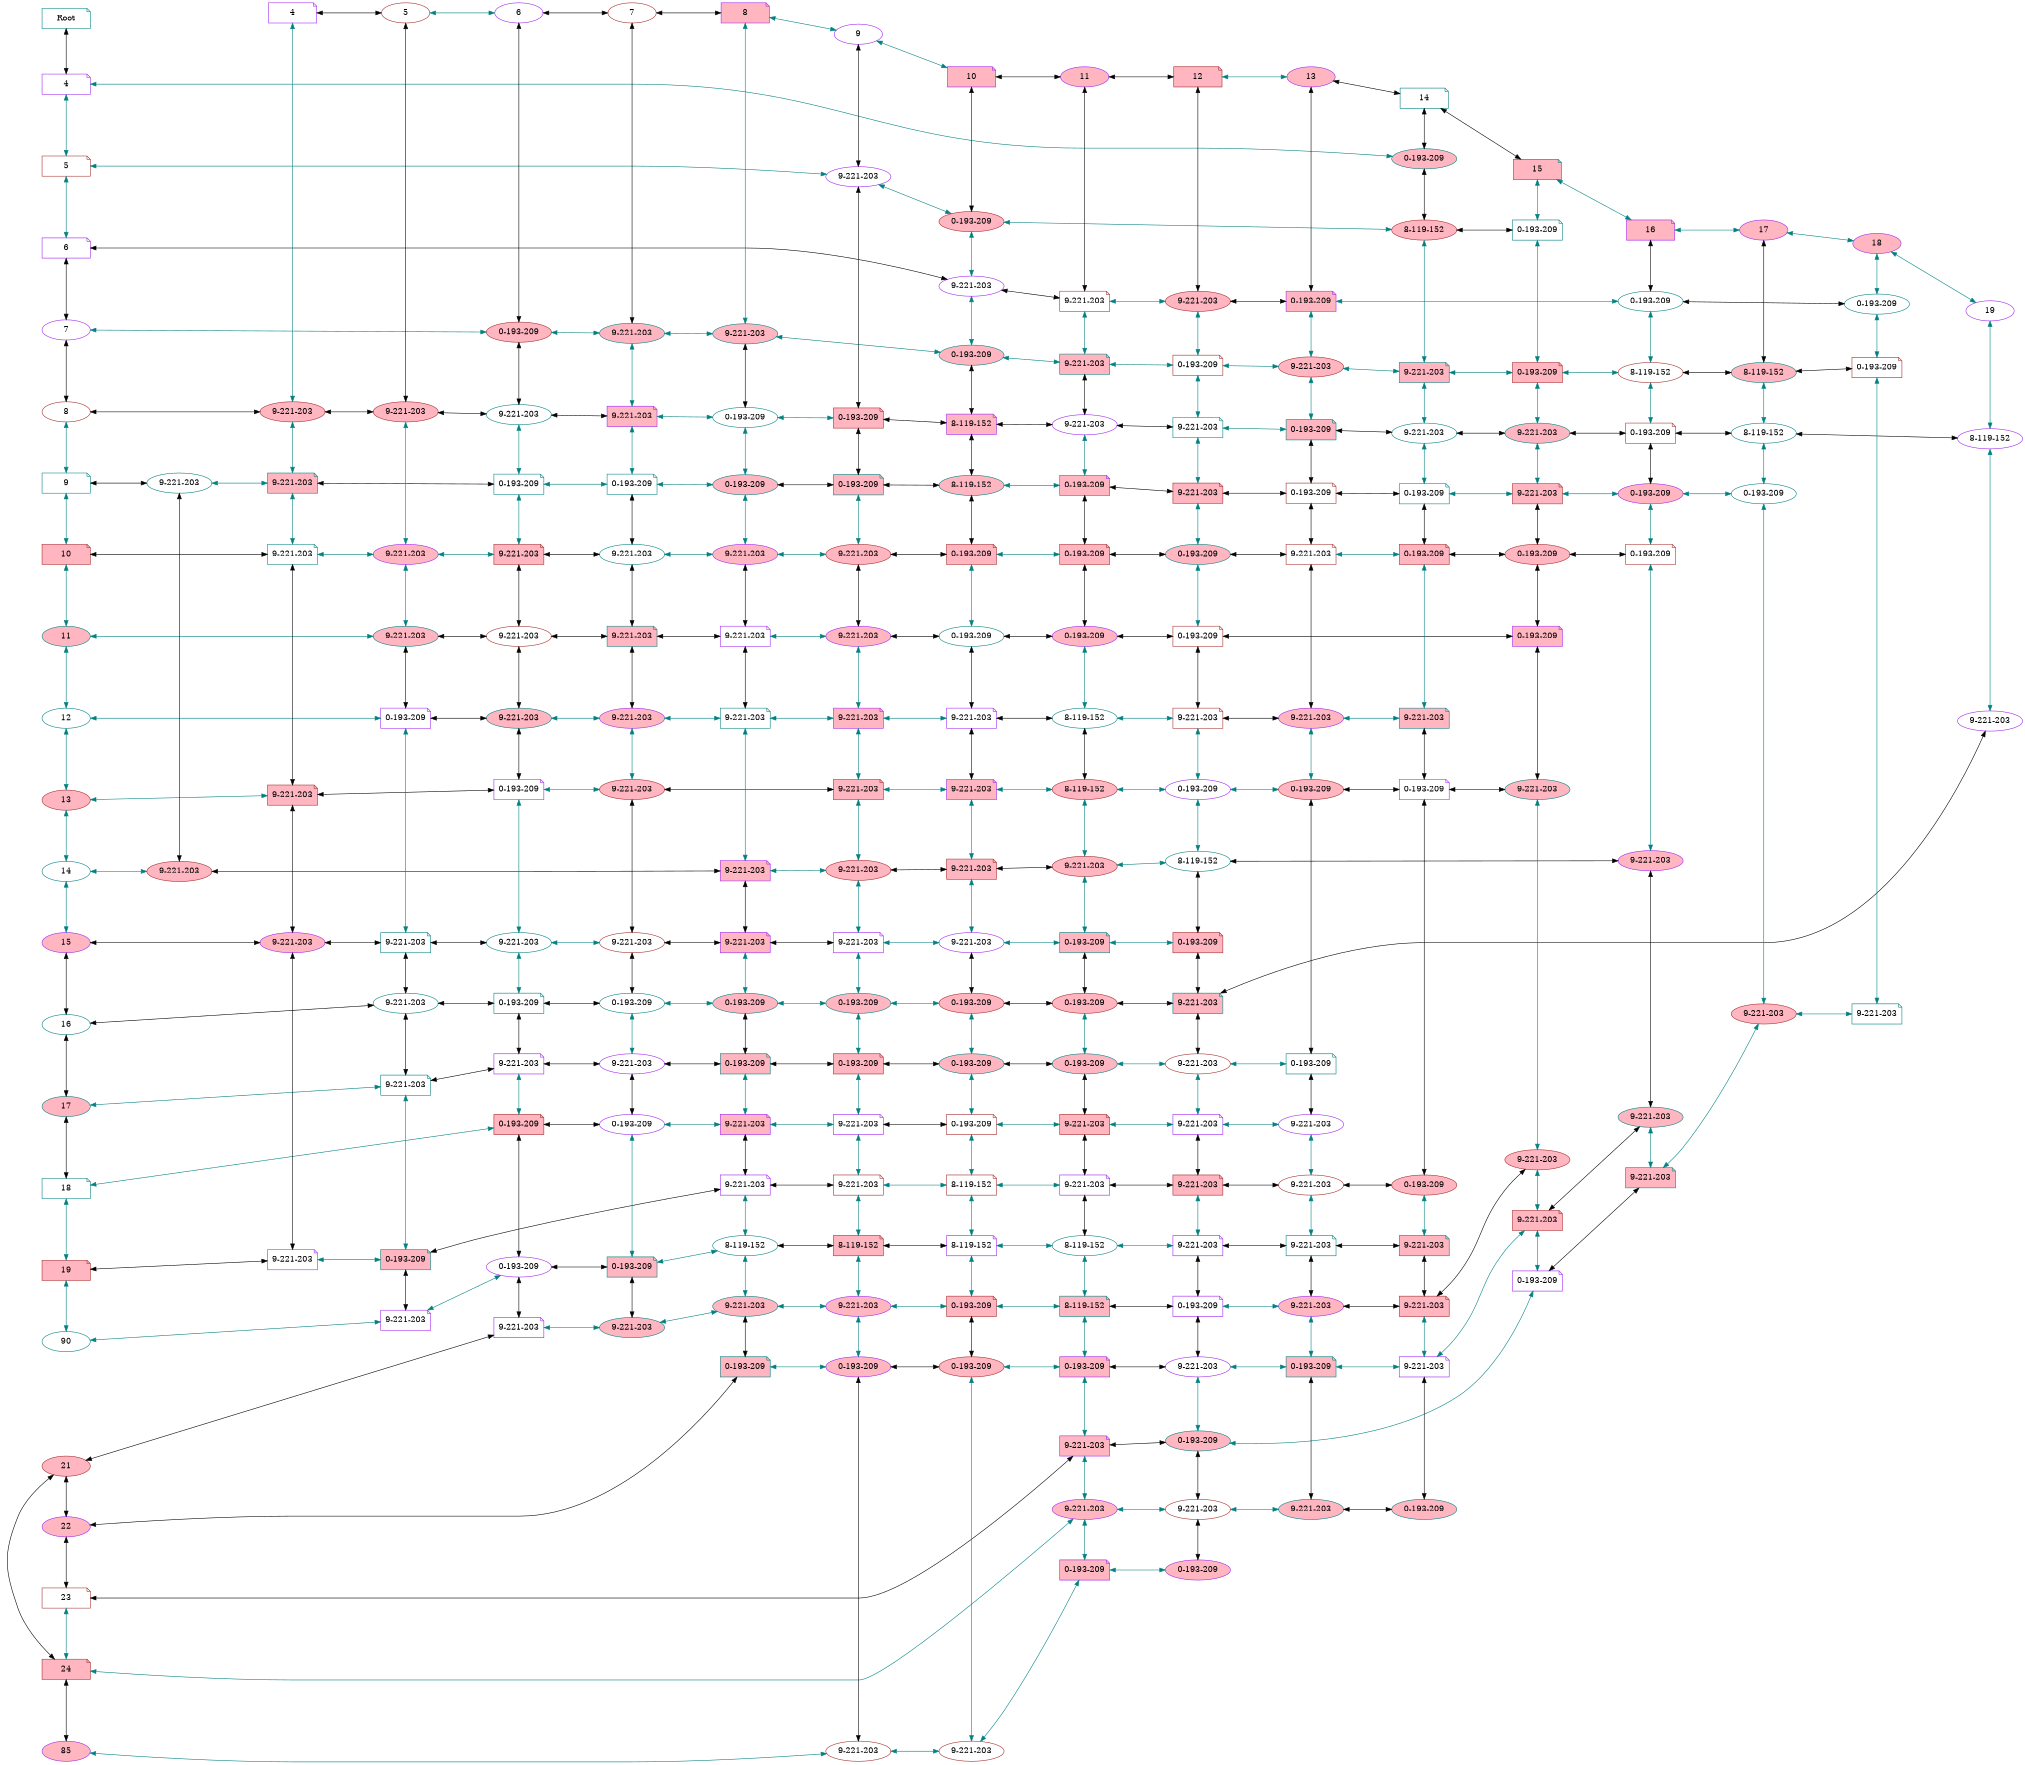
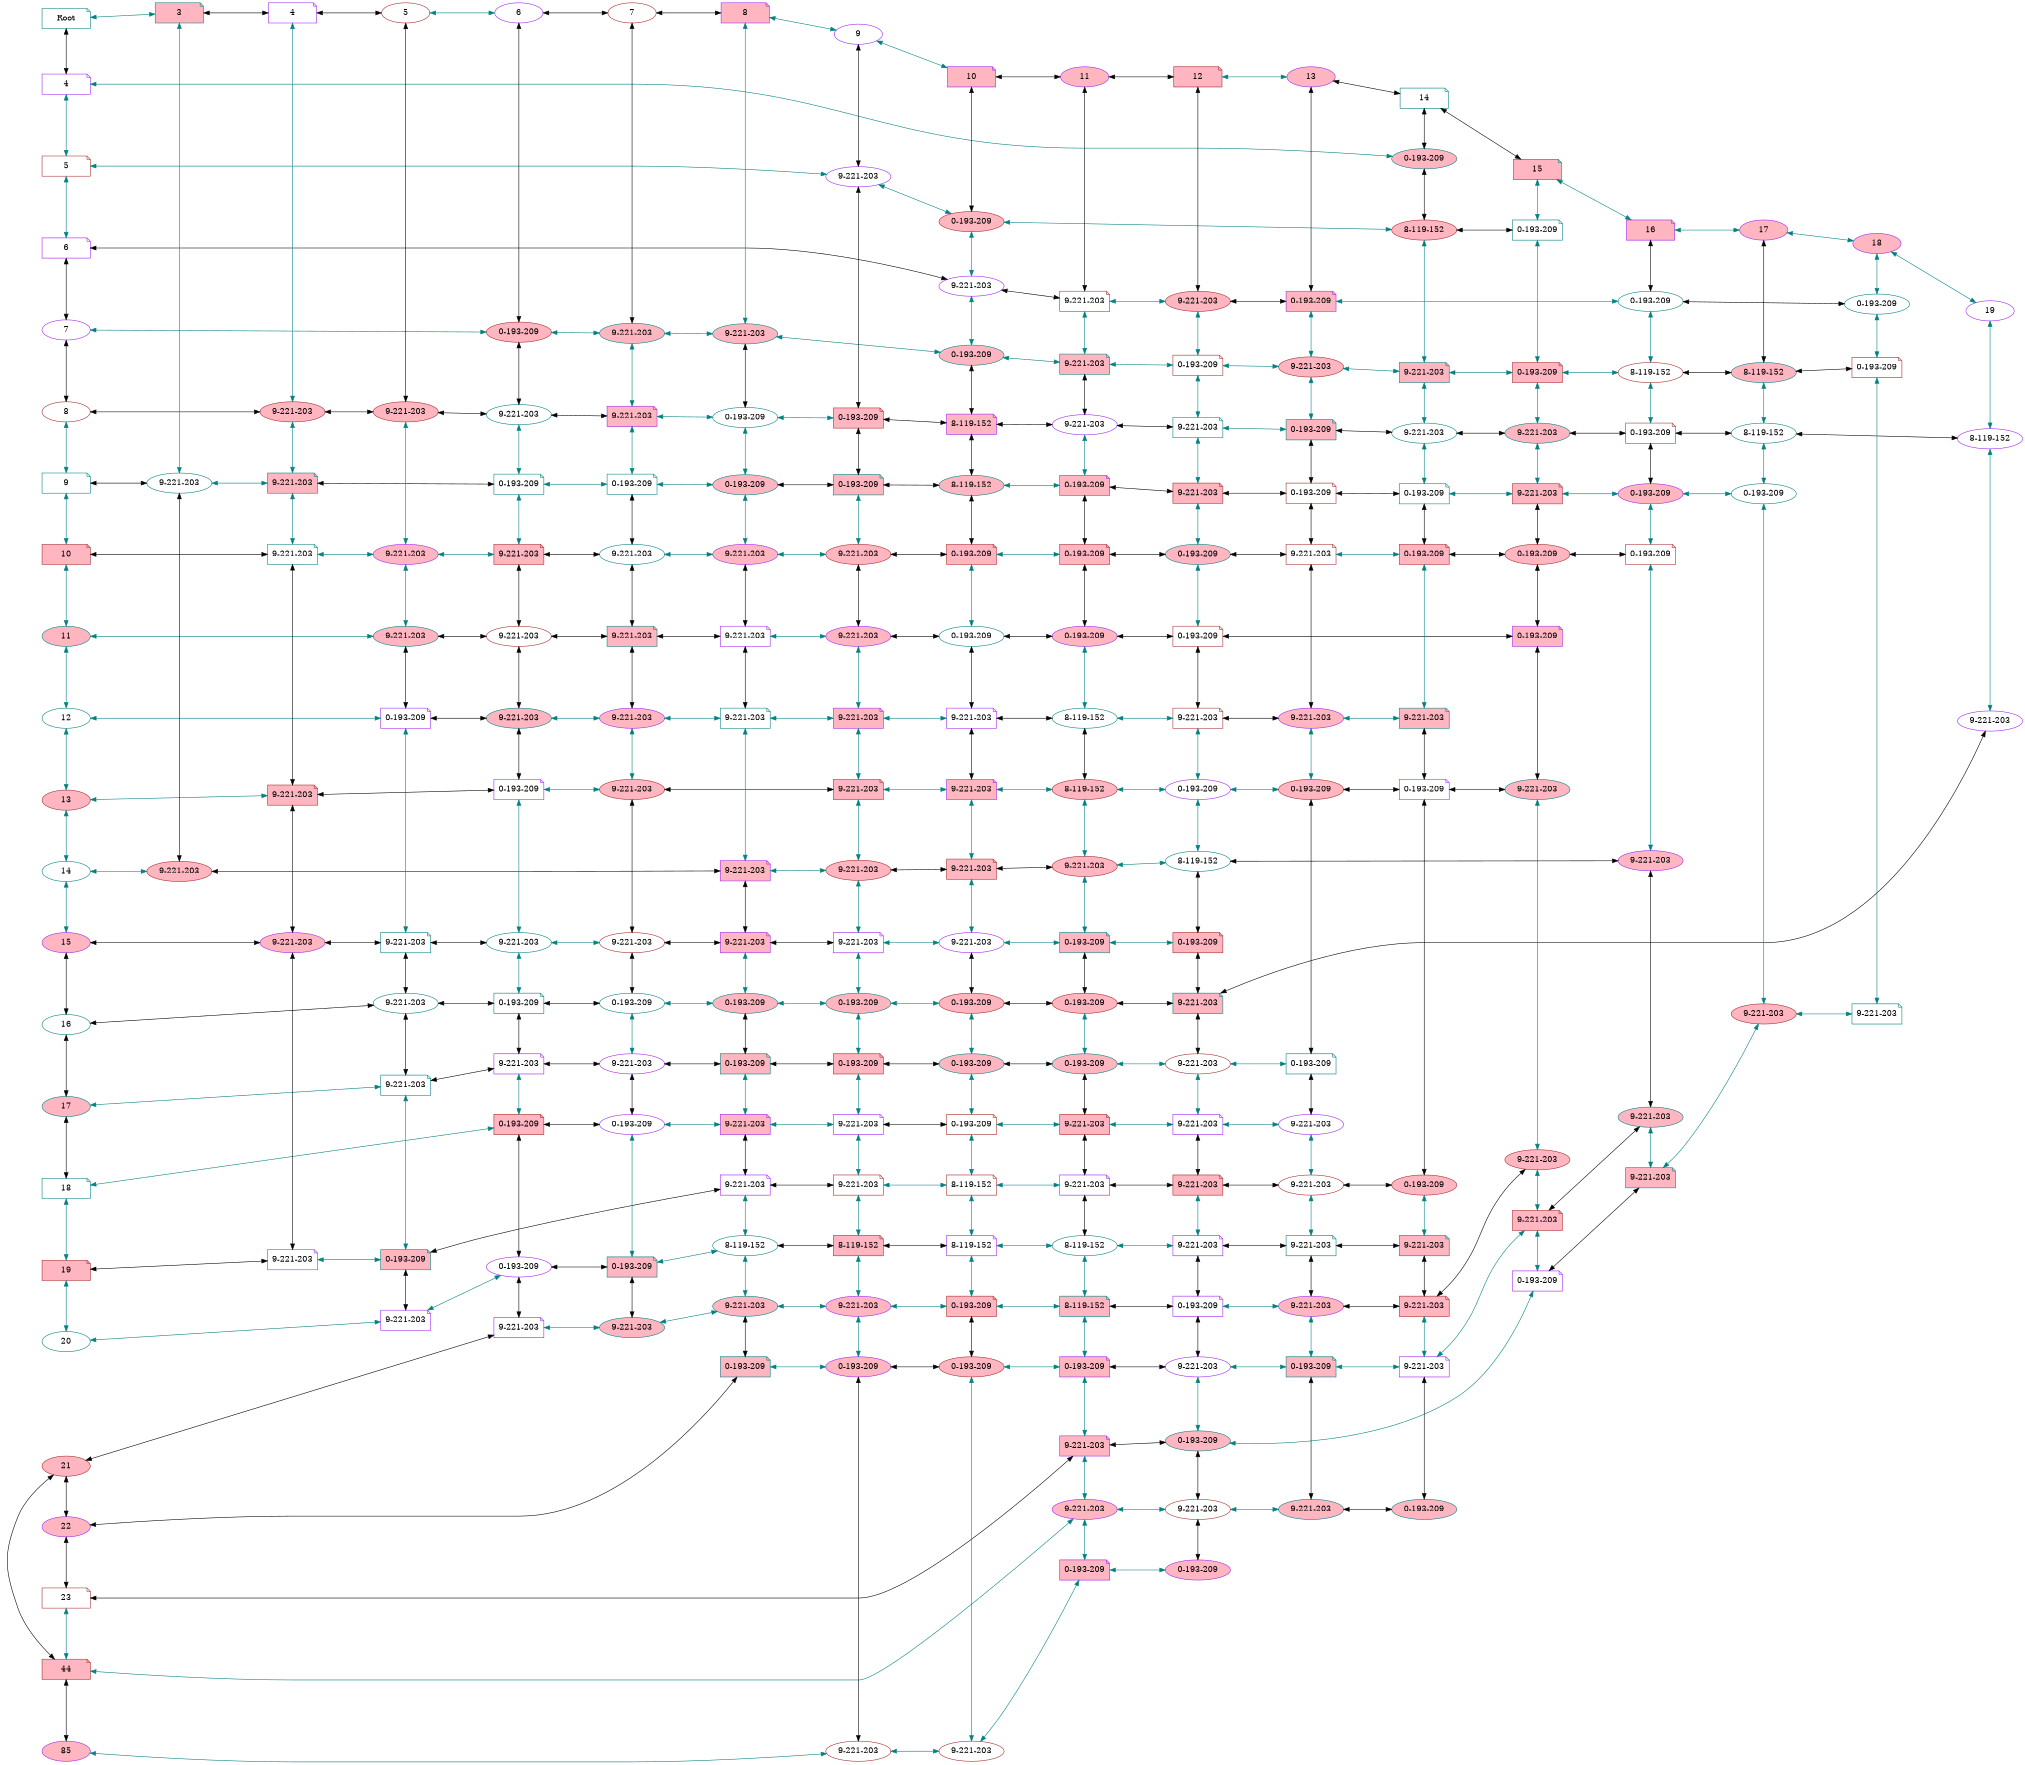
none -> (179, 13)
(66, 1342) -> (66, 1342)
(66, 1669) -> (66, 1669)
